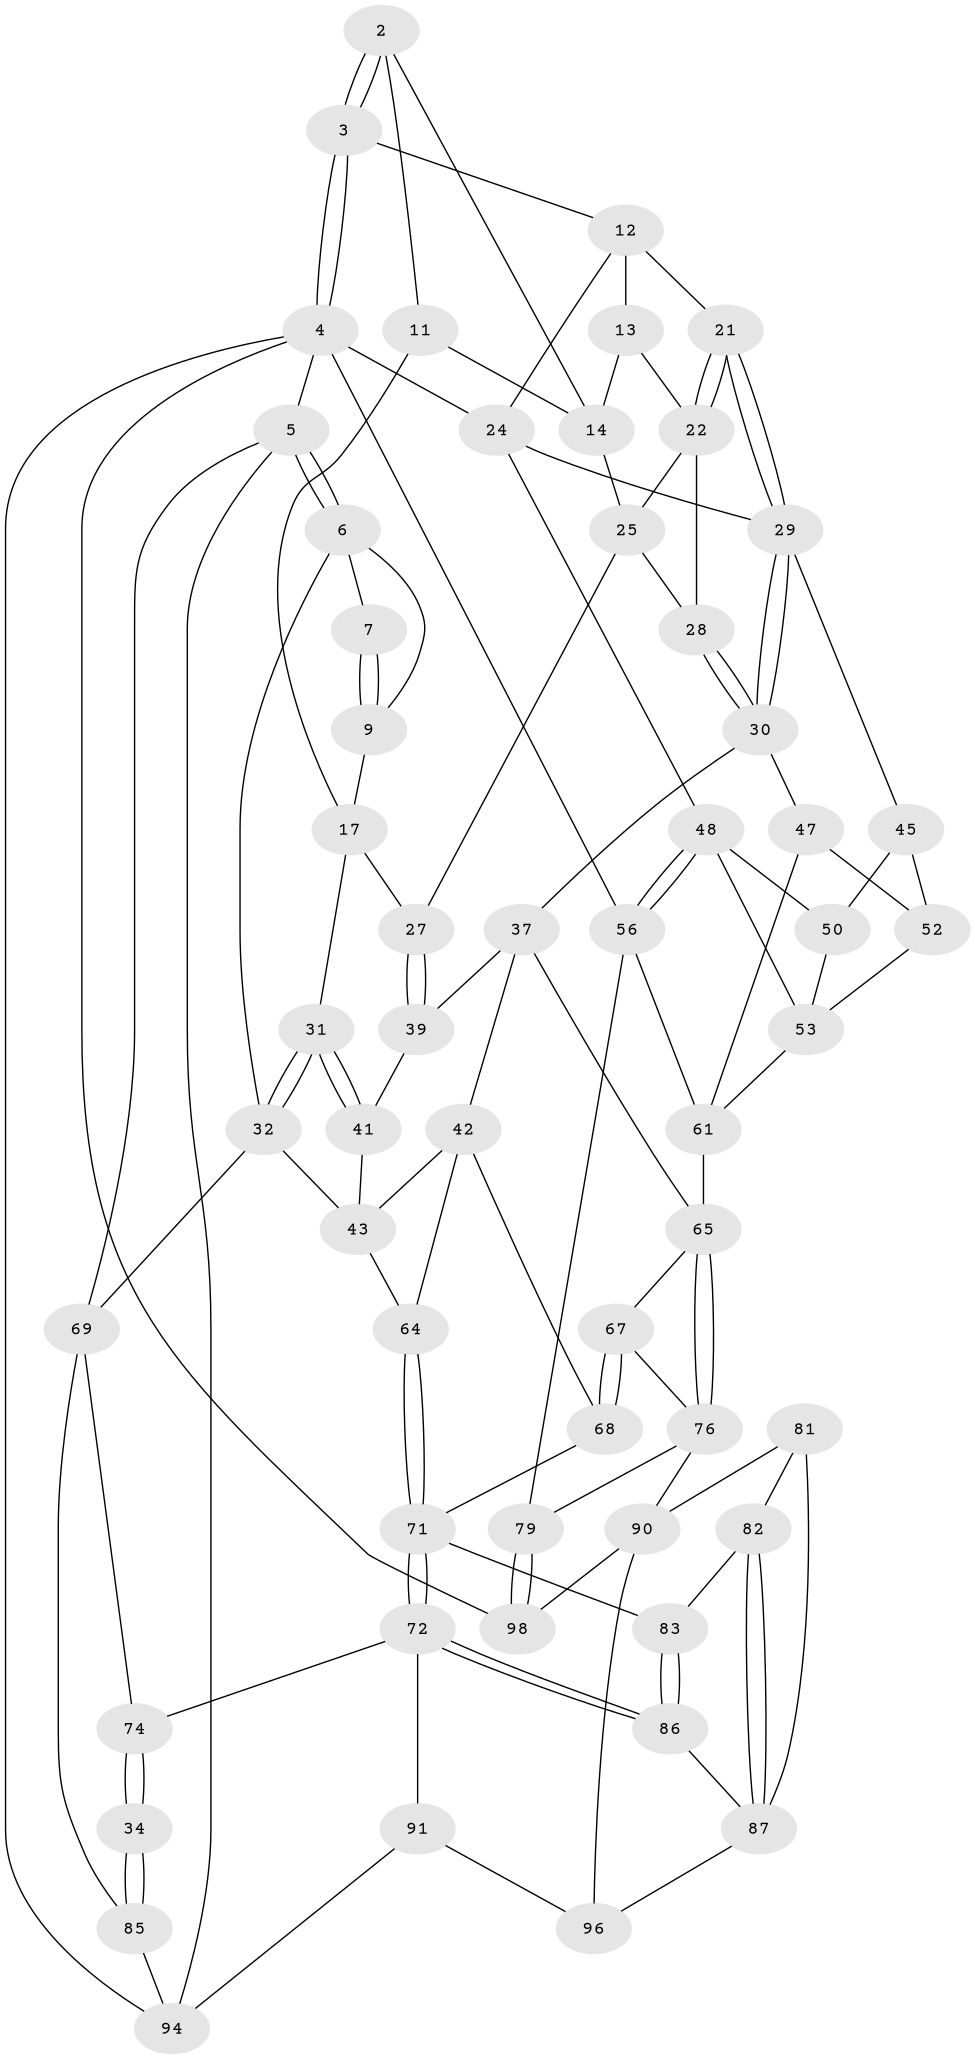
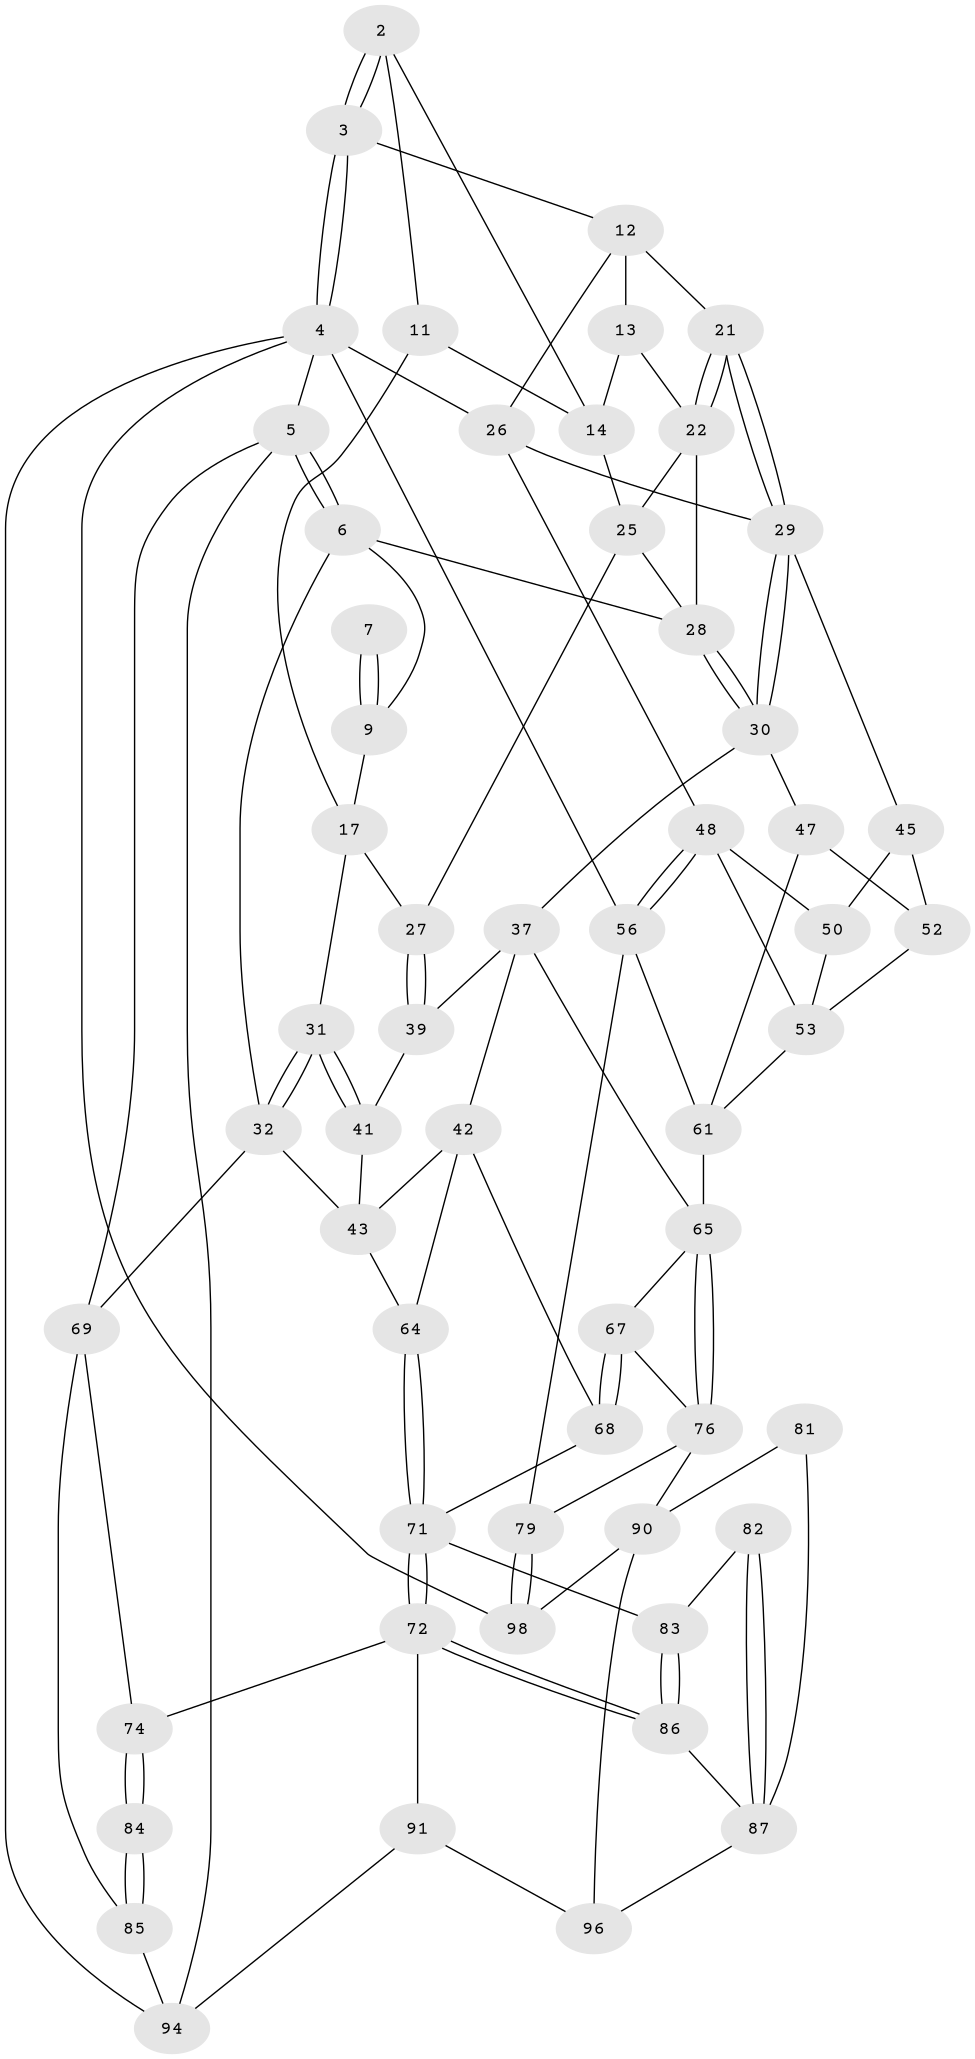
(497, 430) -> (497, 430)
(356, 580) -> (519, 580)
(779, 1479) -> none
(135, 1829) -> (135, 1829)
